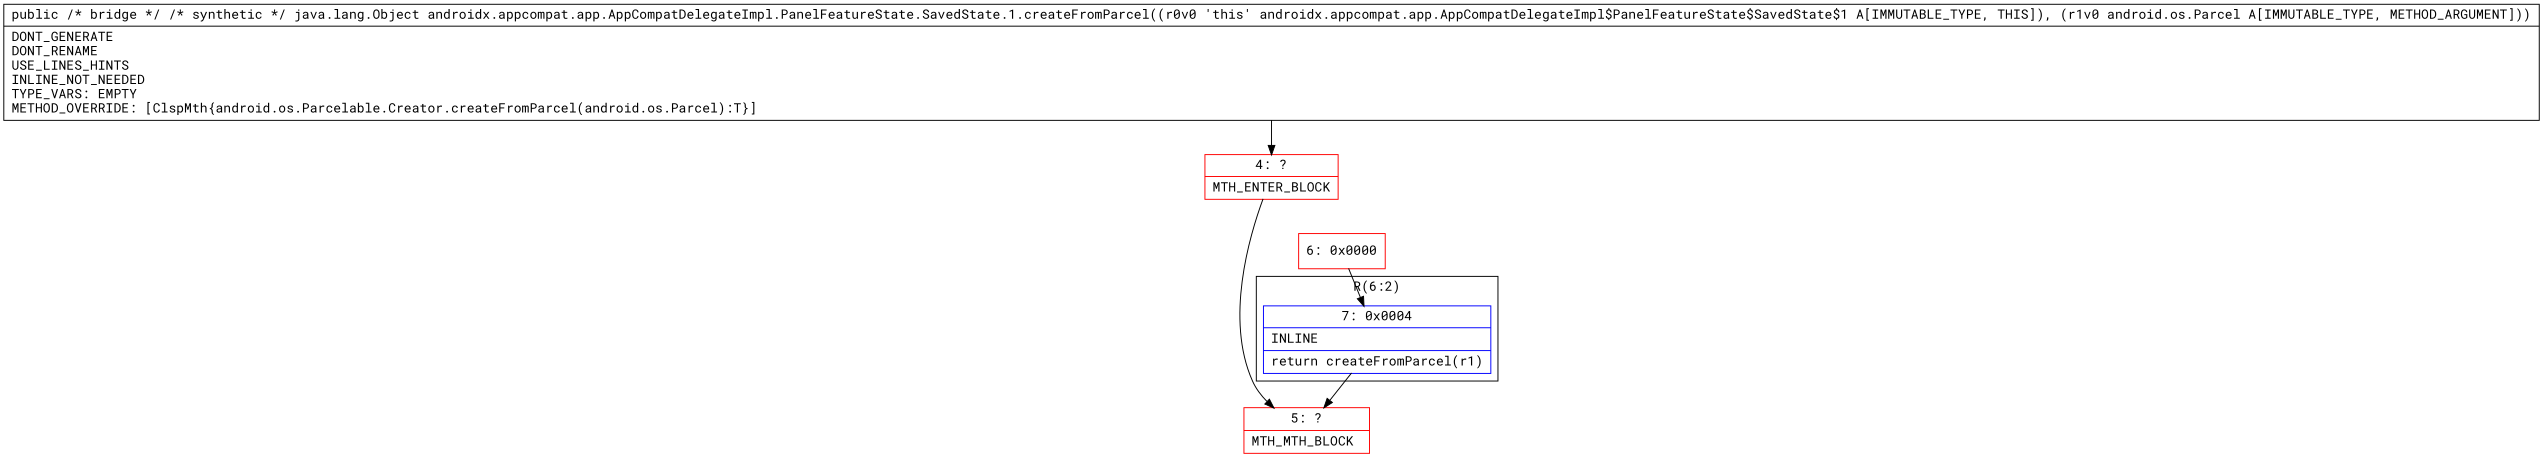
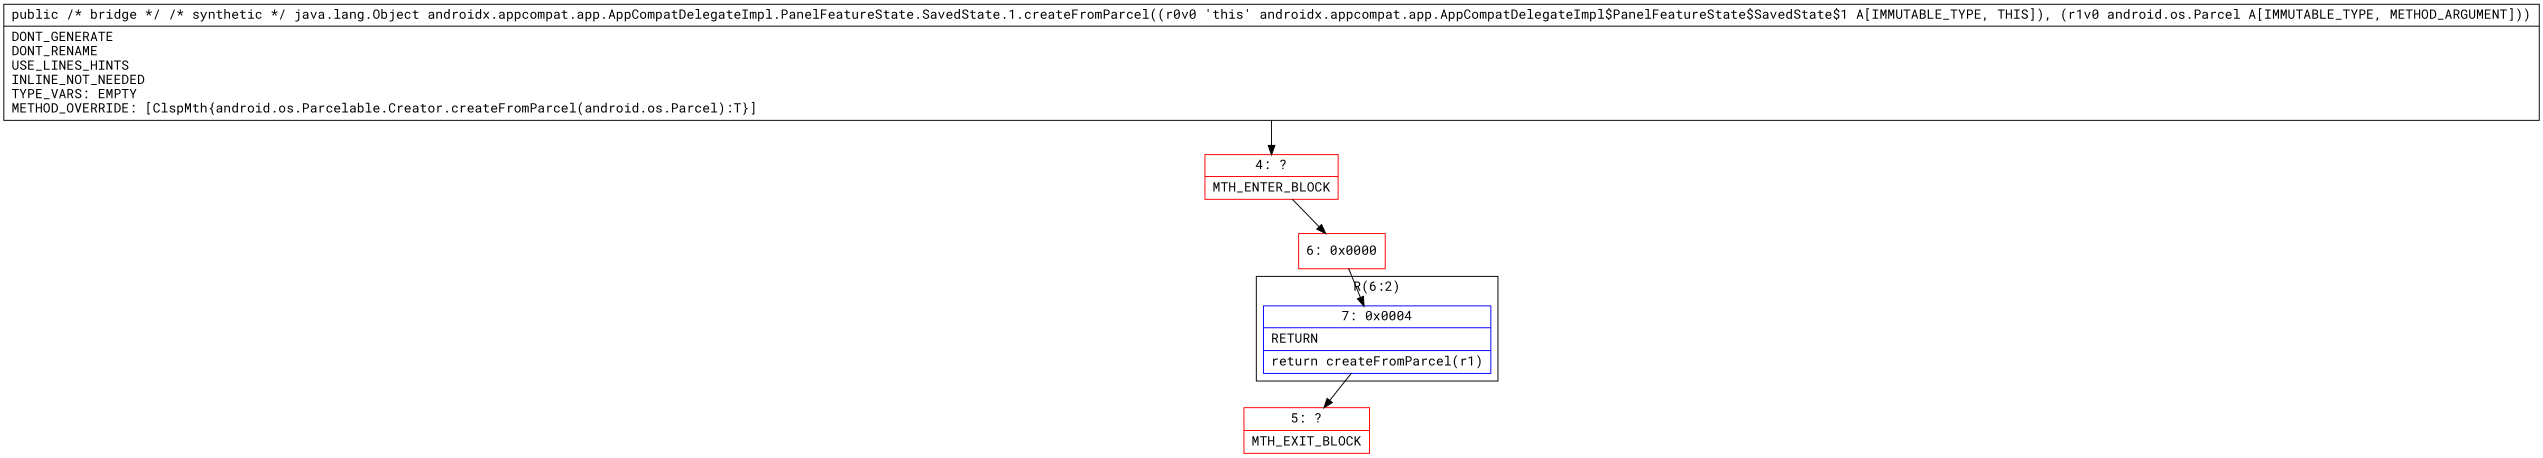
(1240, 302) -> (1306, 213)
(1295, 339) -> (1295, 339)
(1303, 441) -> (1307, 441)
